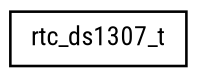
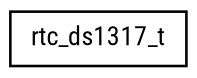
(98, 39) -> (98, 39)
